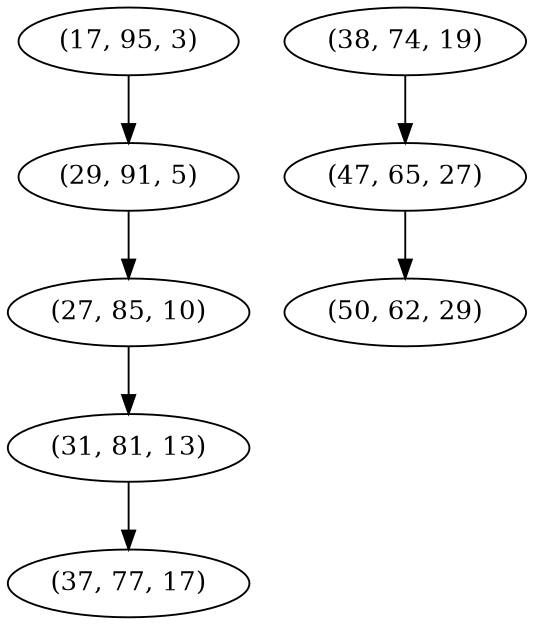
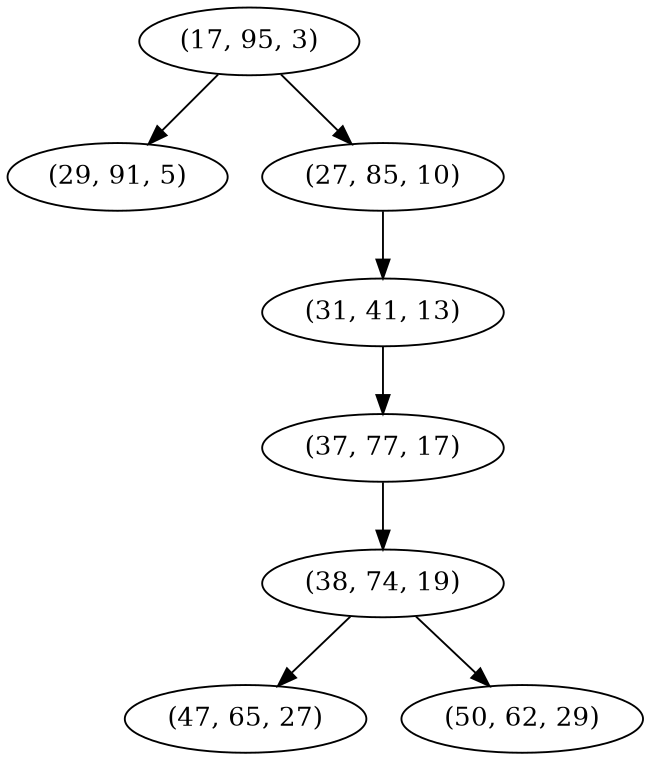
(129, 235) -> (309, 103)
(405, 235) -> (446, 645)
(129, 448) -> (383, 312)
none -> (383, 506)
